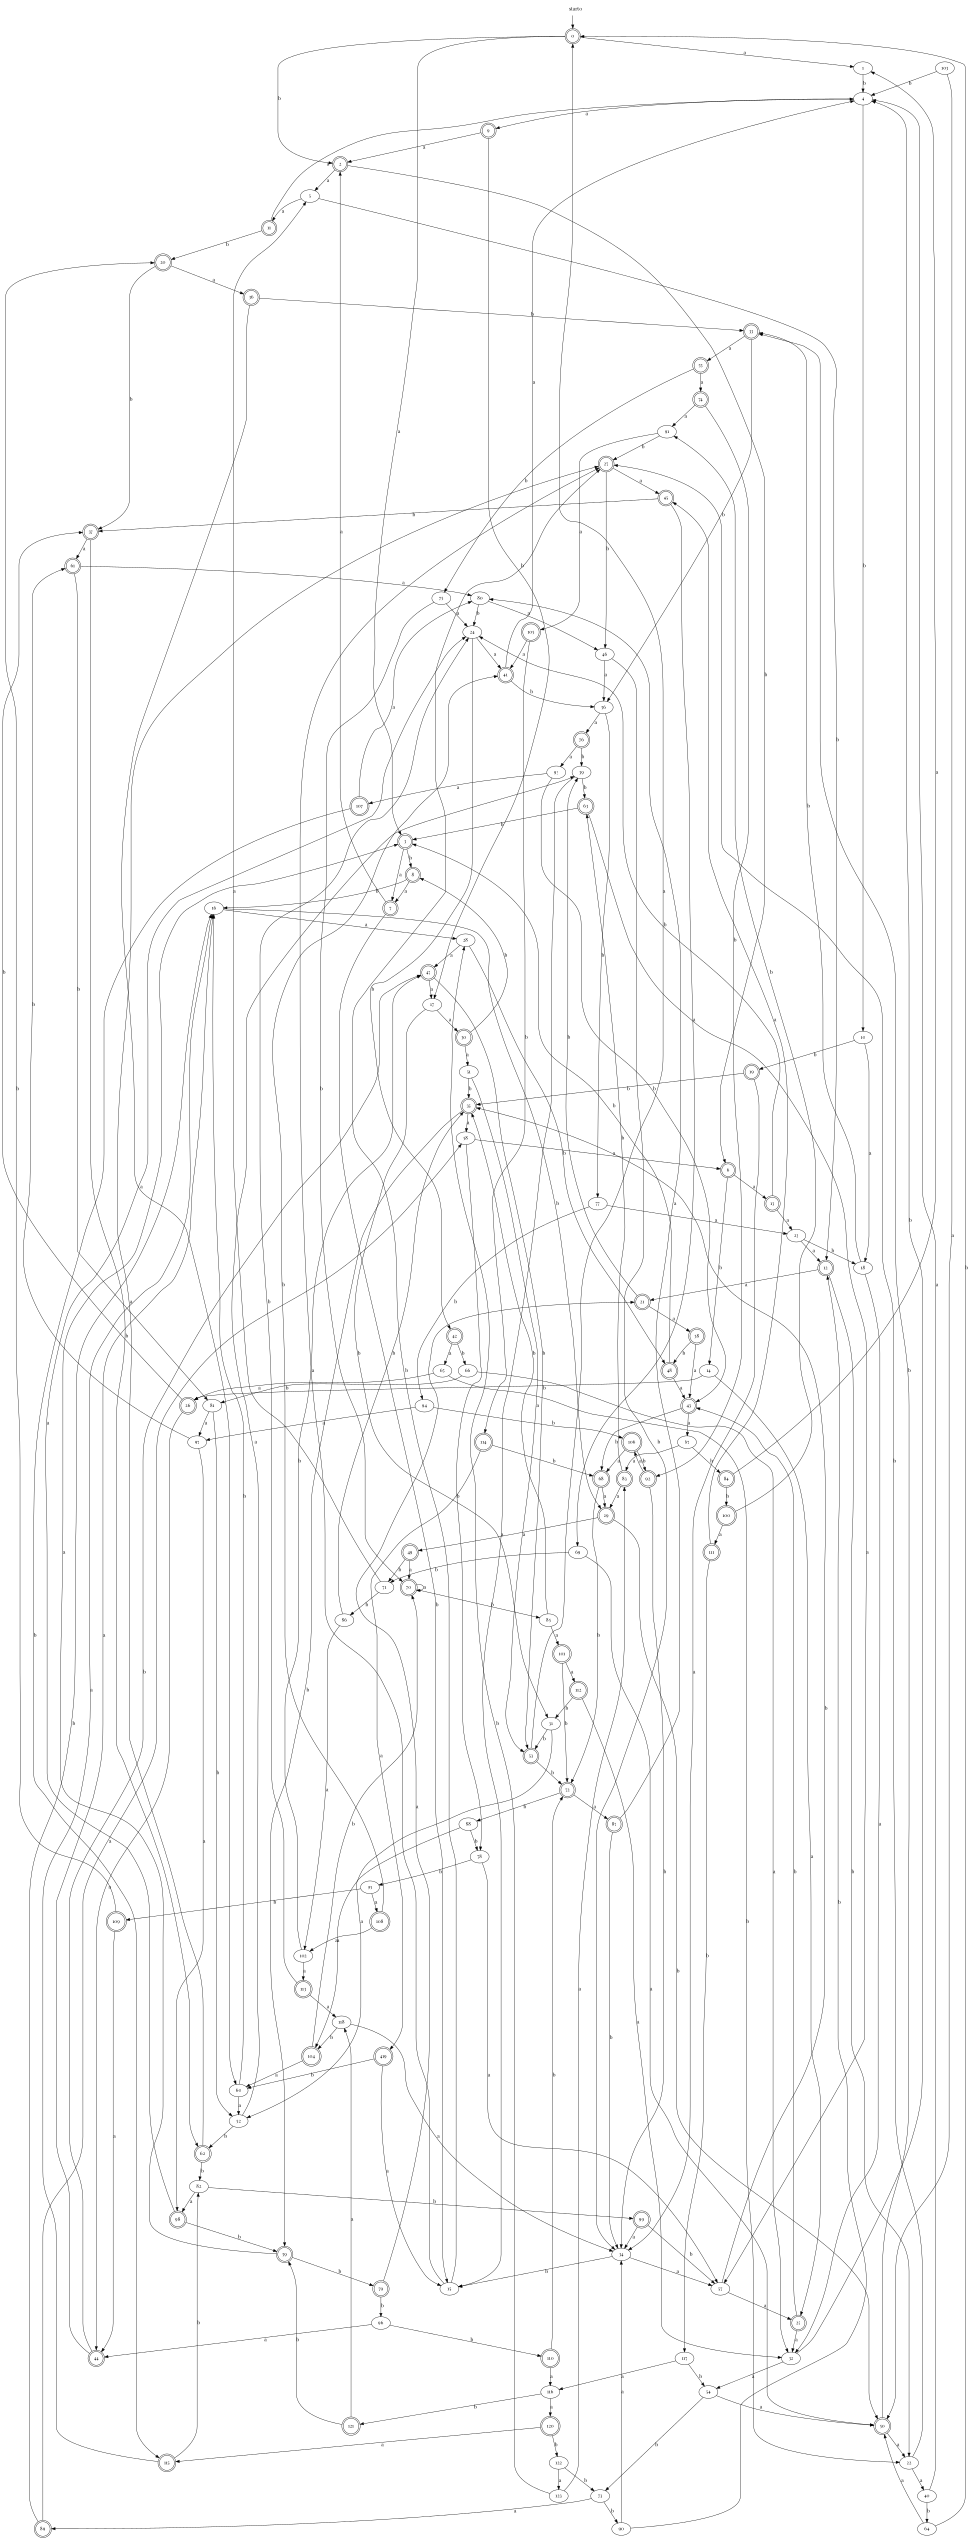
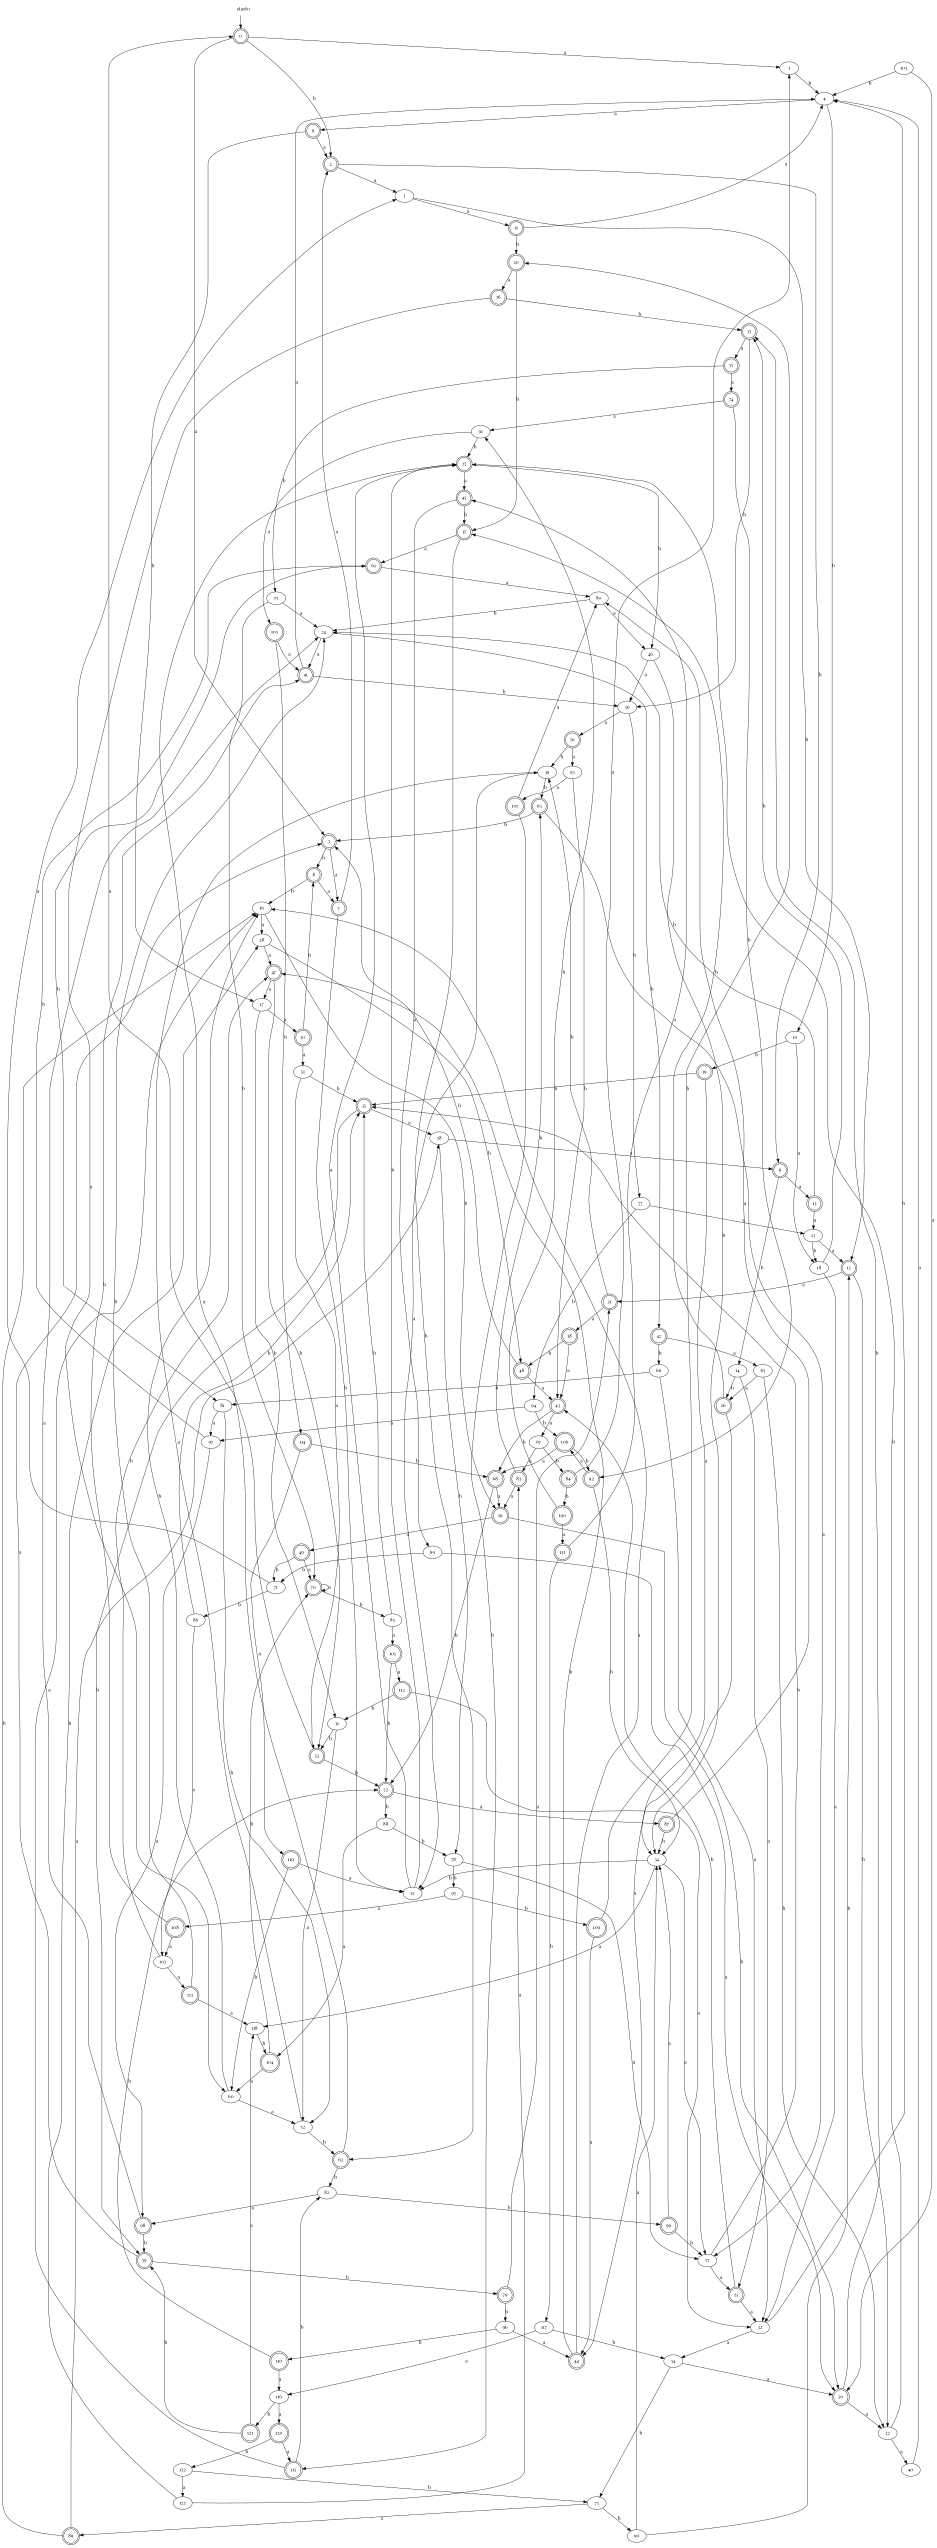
(726, 1516) -> (563, 1516)
(383, 2056) -> (291, 1860)
(449, 2152) -> (484, 1983)
(927, 2529) -> none
